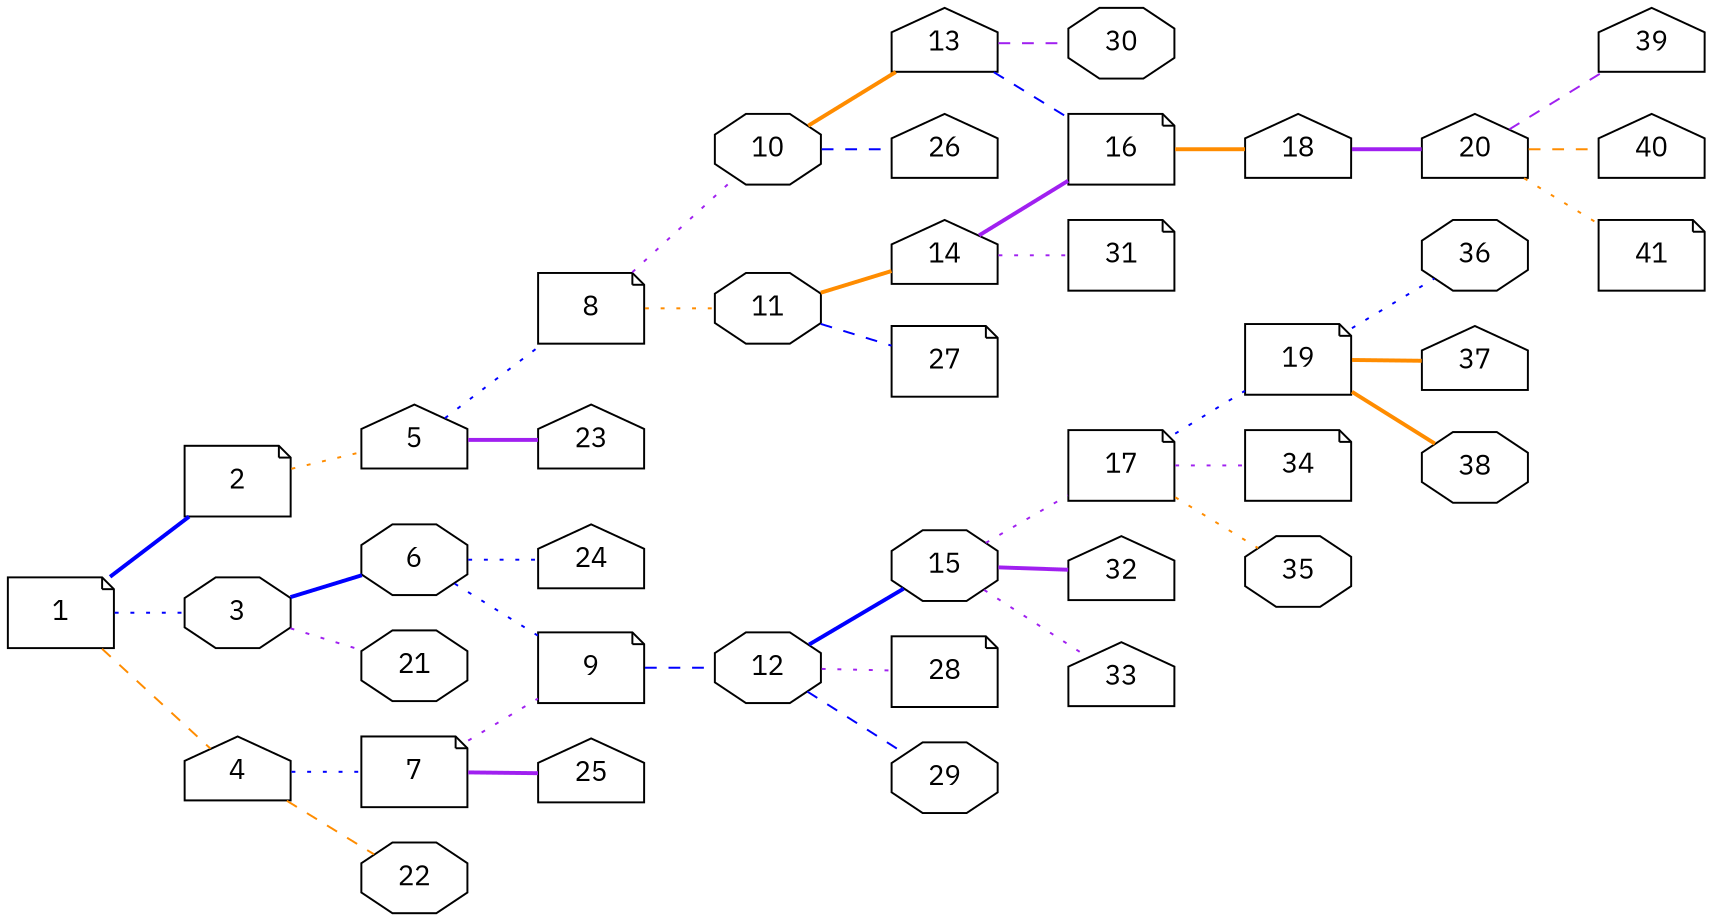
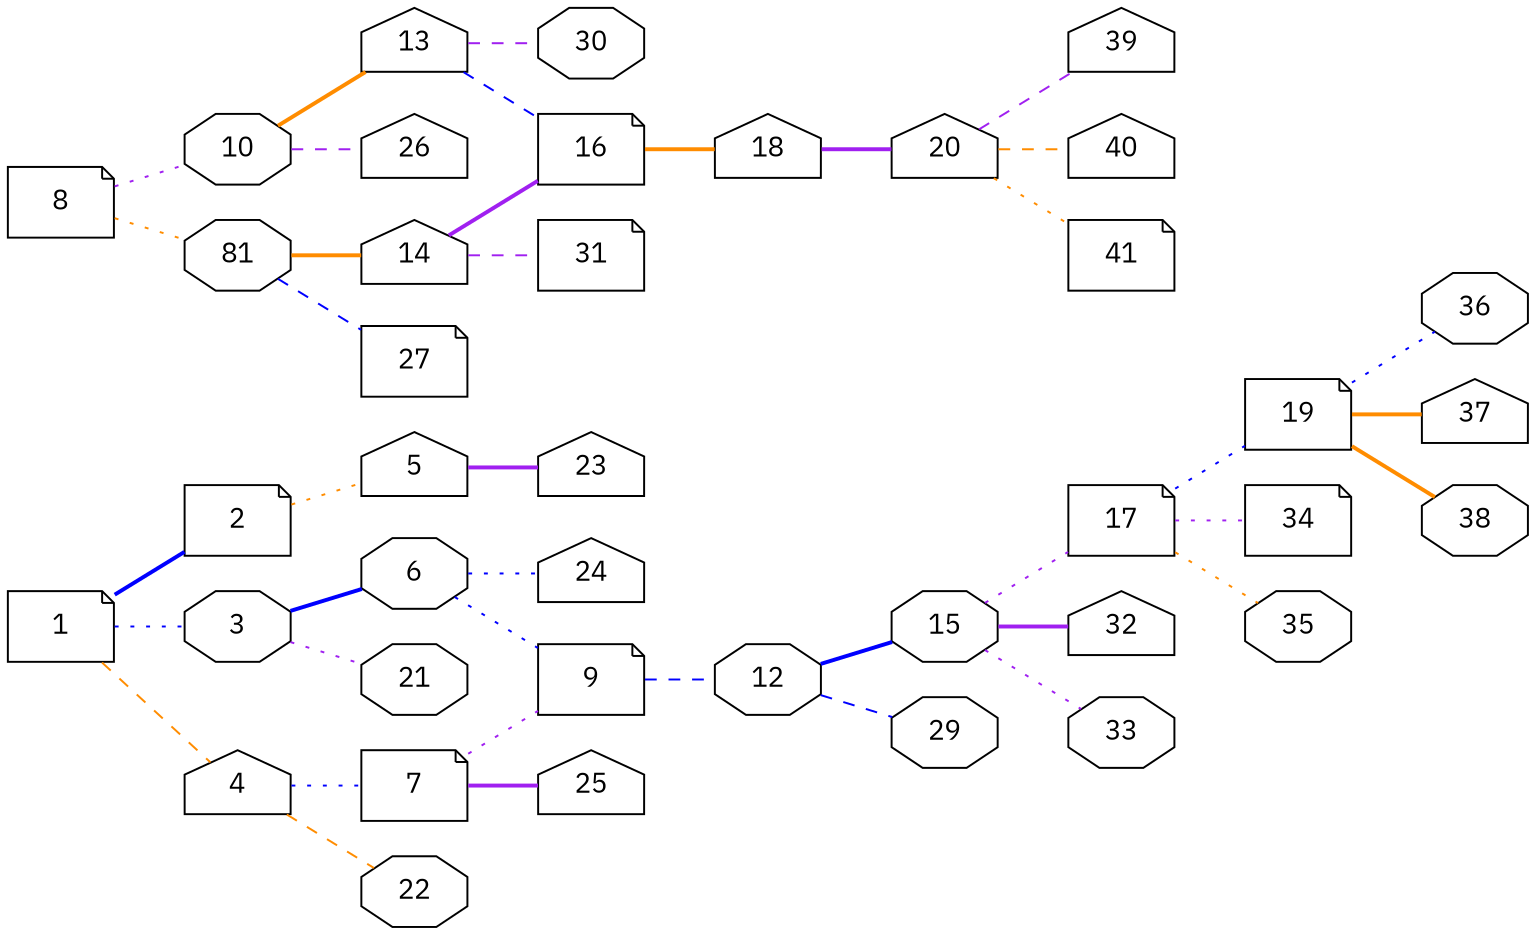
(857, 149) -> (326, 149)
(1033, 255) -> (503, 255)
(768, 308) -> (238, 255)
(494, 381) -> none
(945, 672) -> none
(1121, 678) -> (1121, 733)
